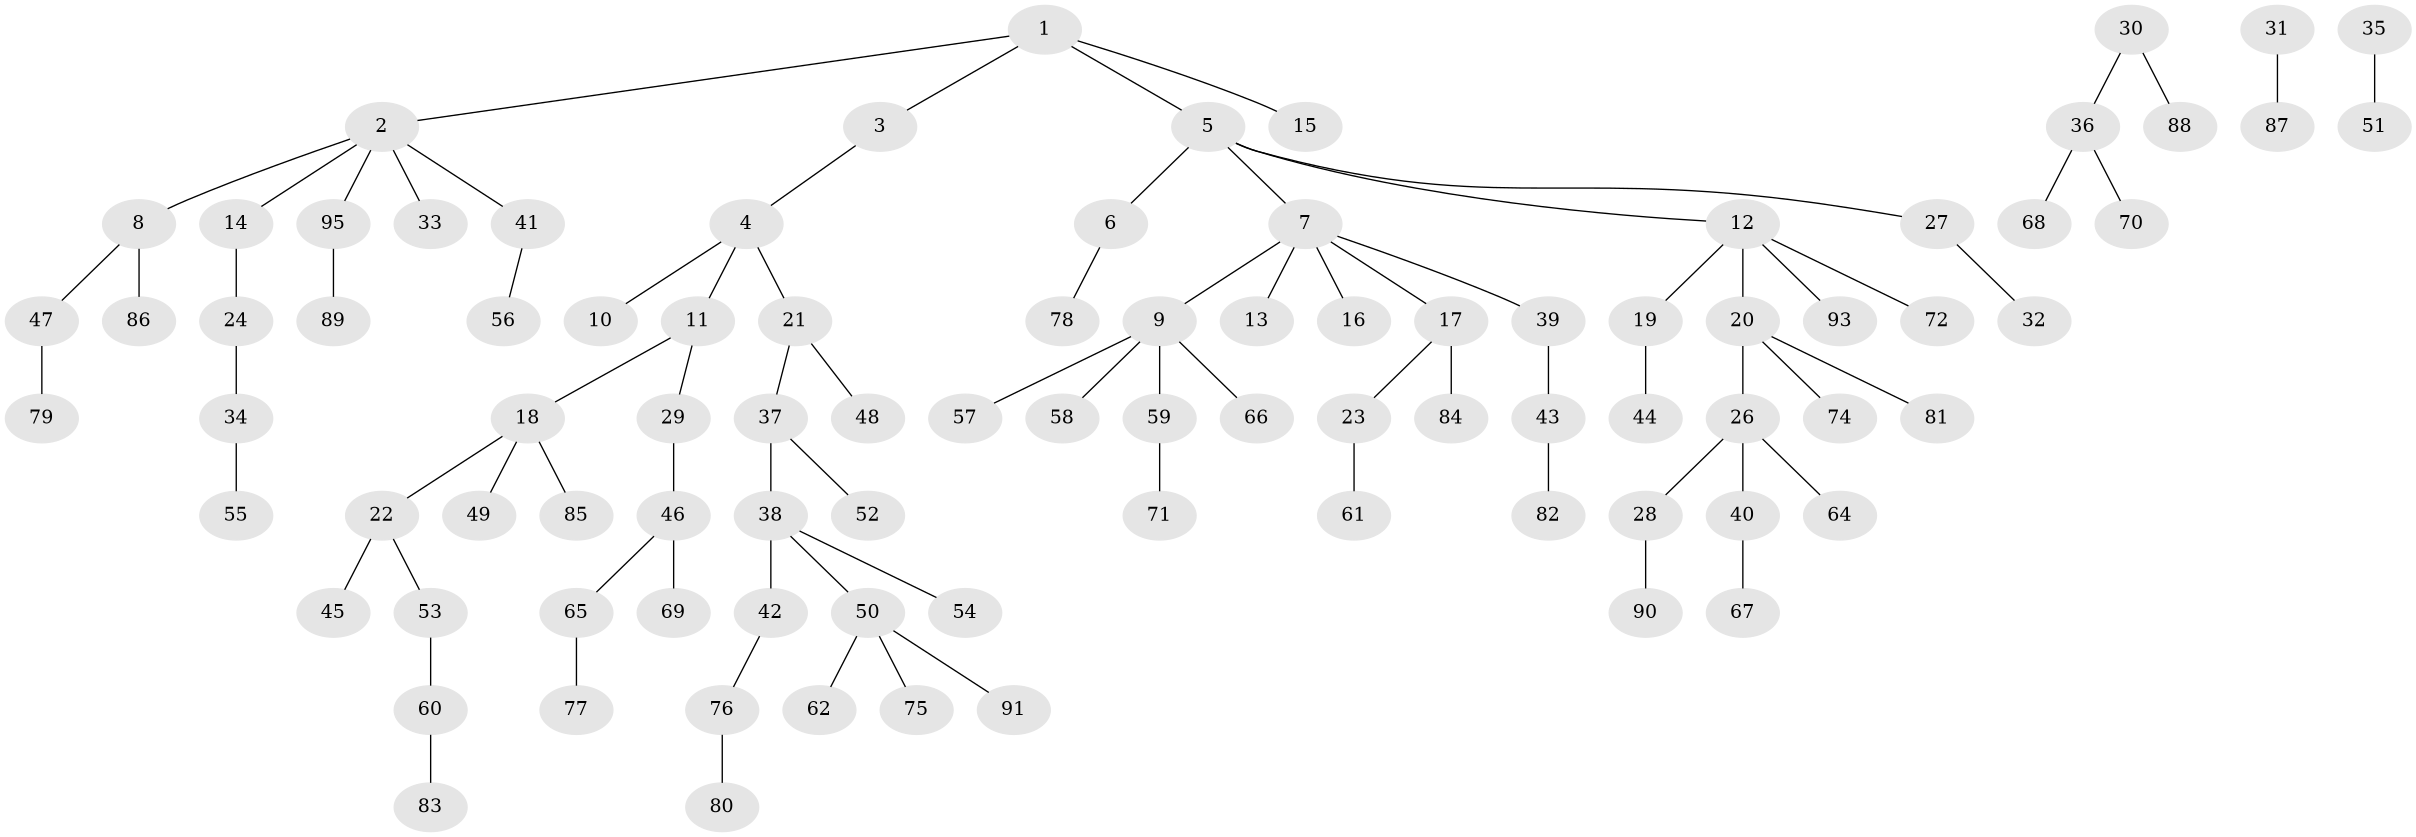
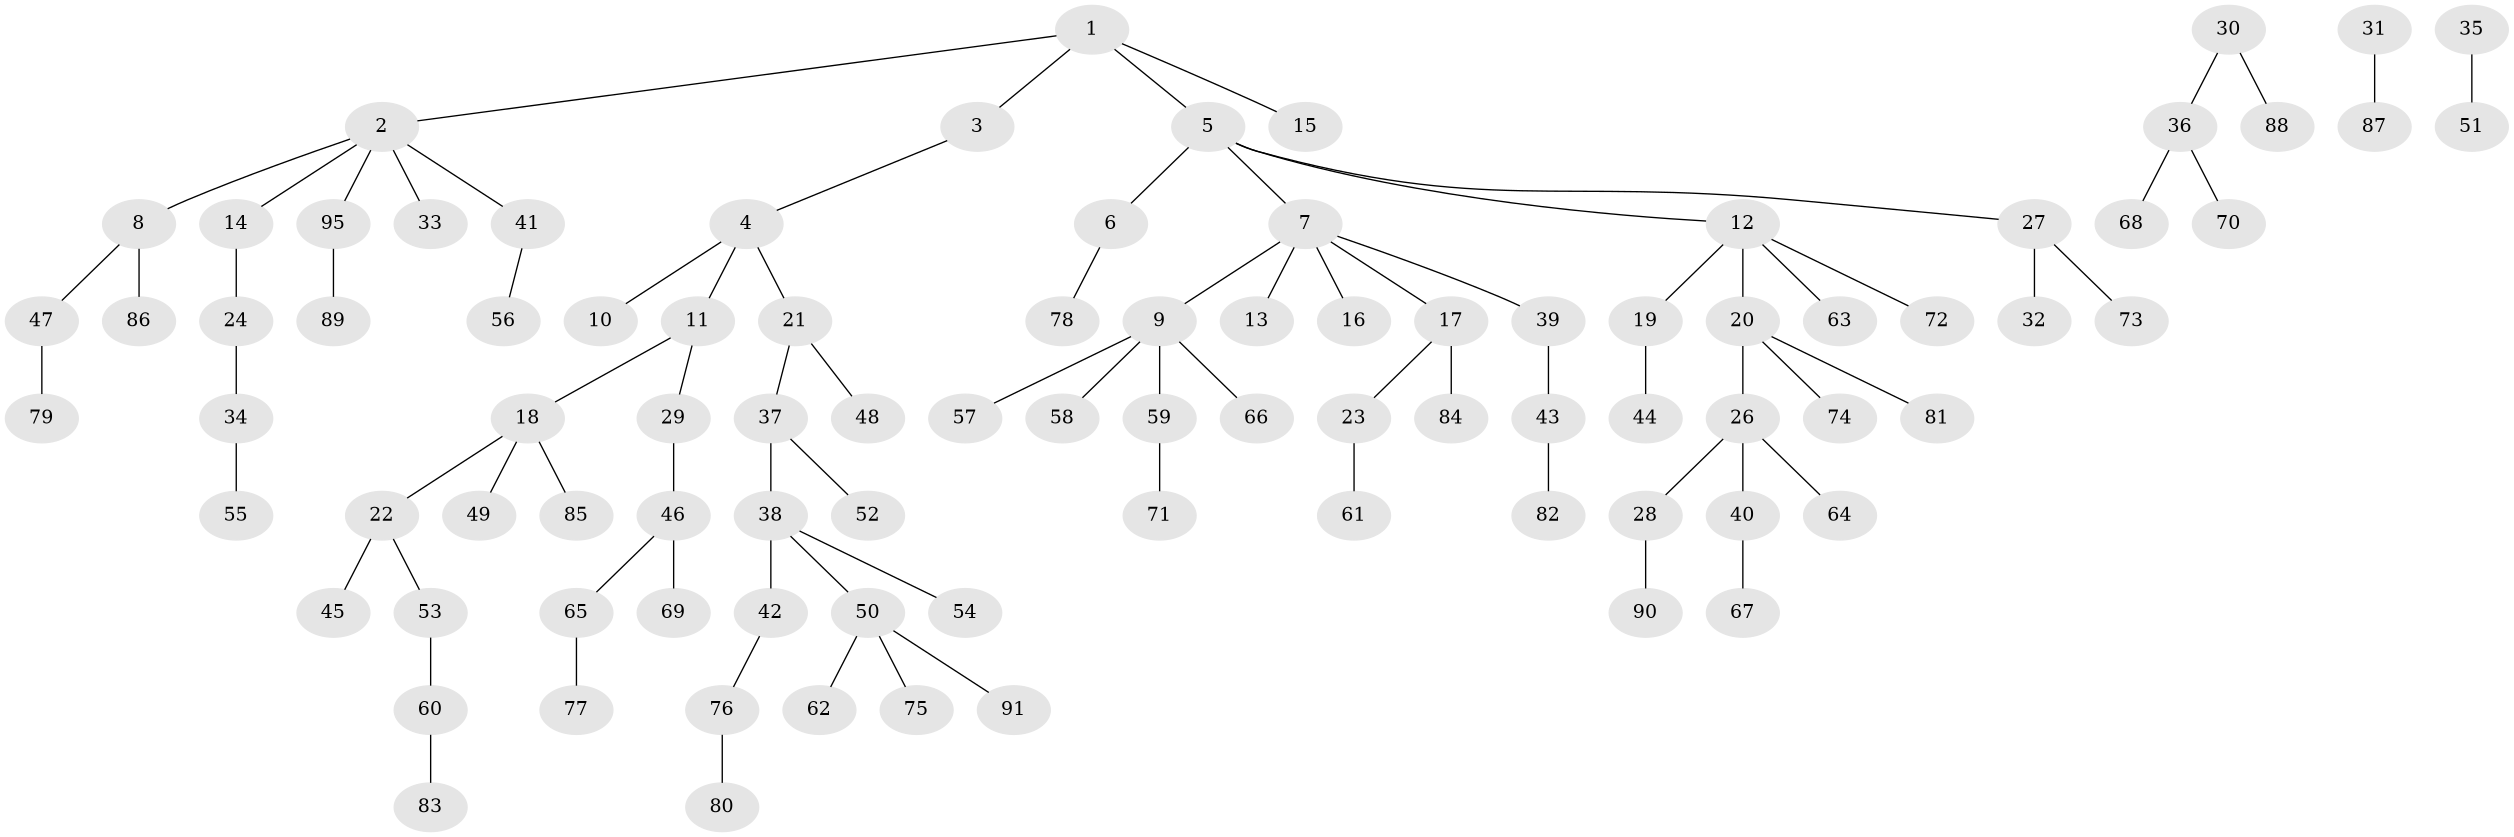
(1840, 321) -> (1840, 321)
none -> (2132, 321)
